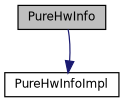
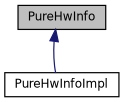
(70, 45) -> (54, 57)
